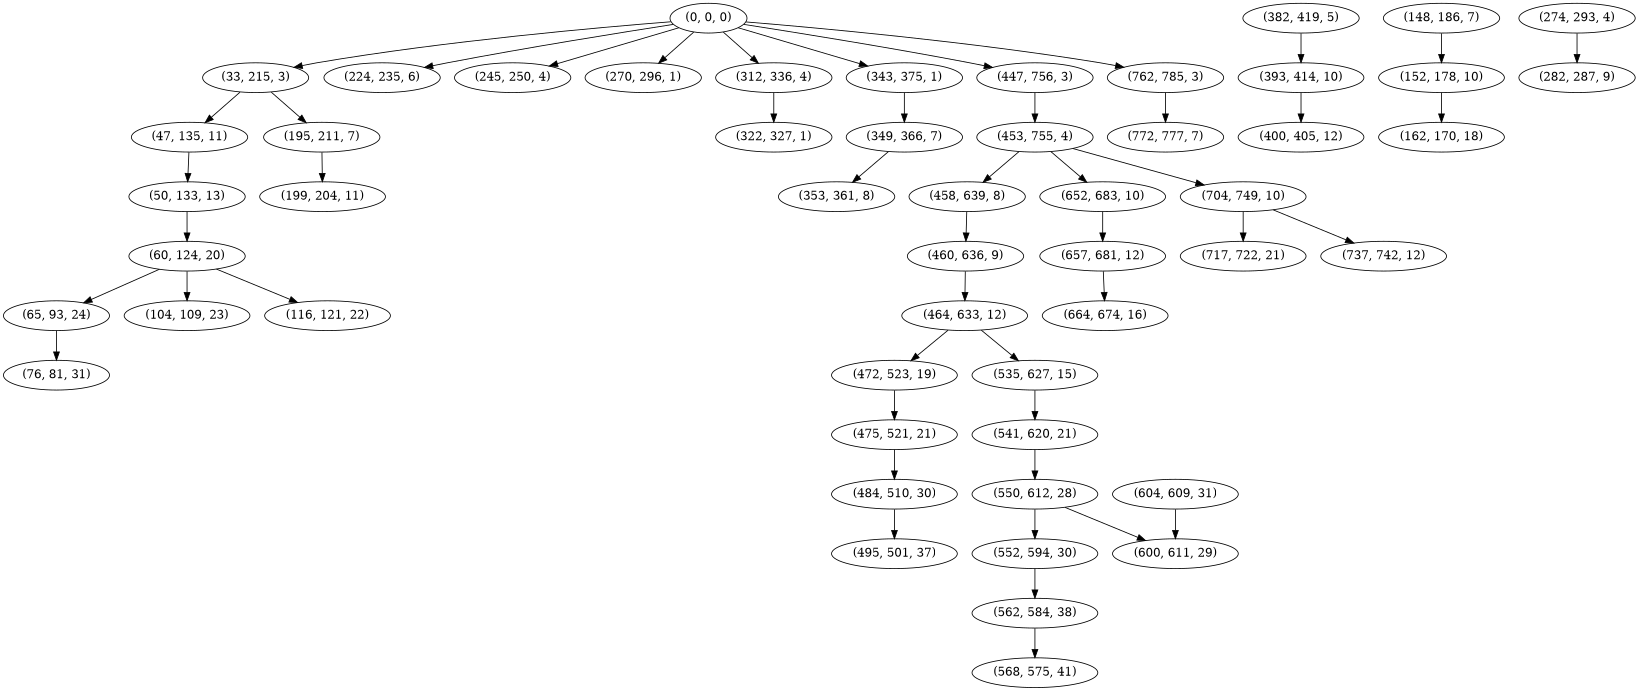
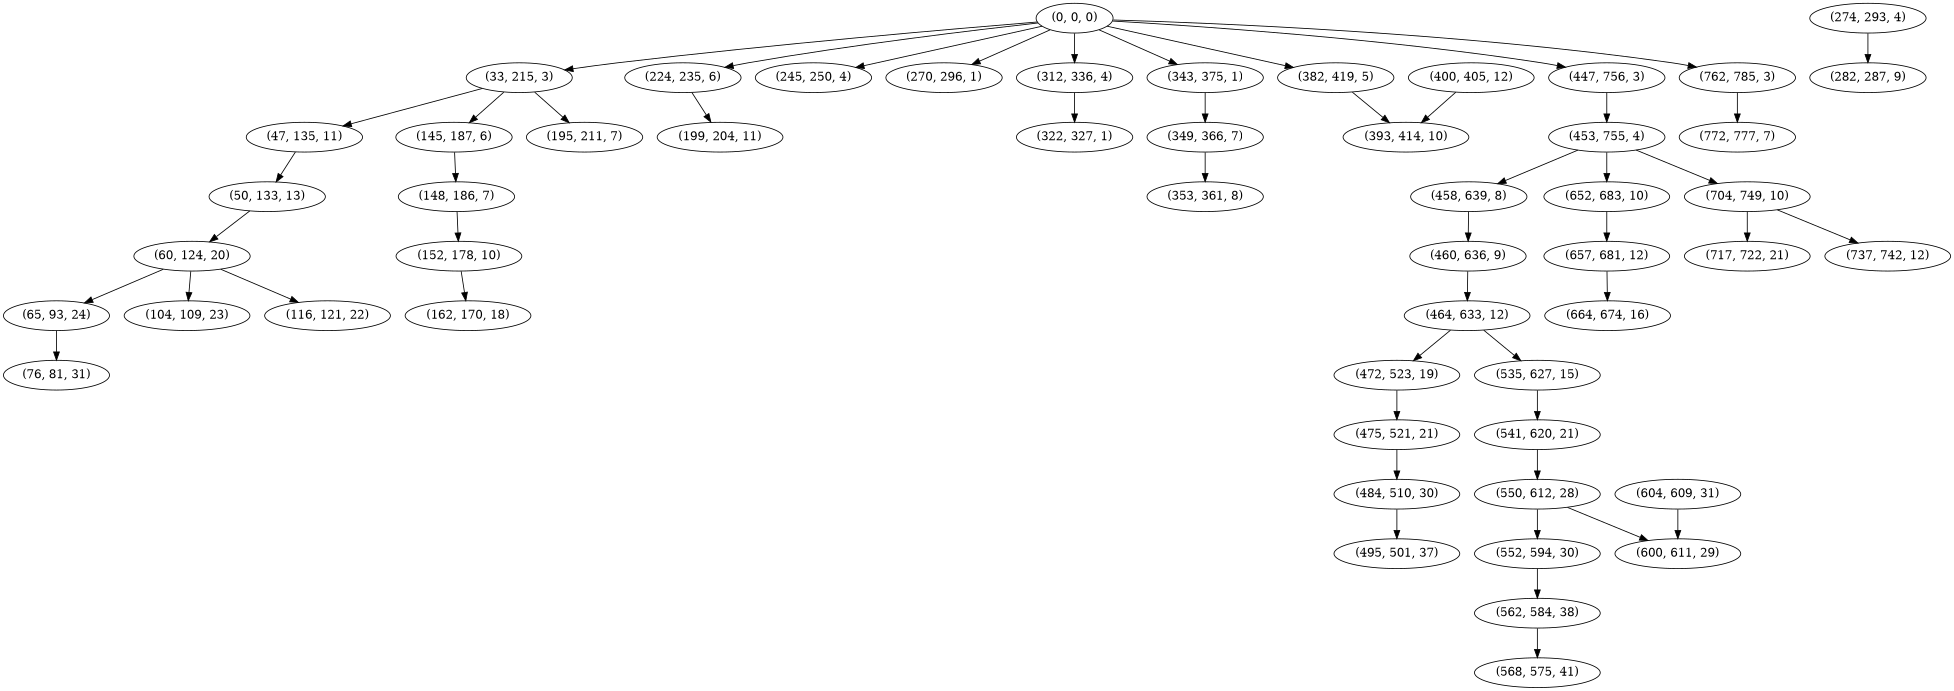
none -> (1196, 46)
(1301, 103) -> (1442, 105)
none -> (454, 137)
(322, 163) -> (699, 104)
